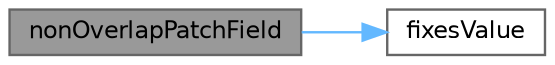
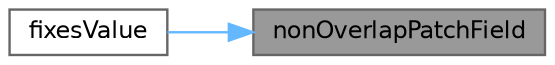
(332, 32) -> (198, 32)
